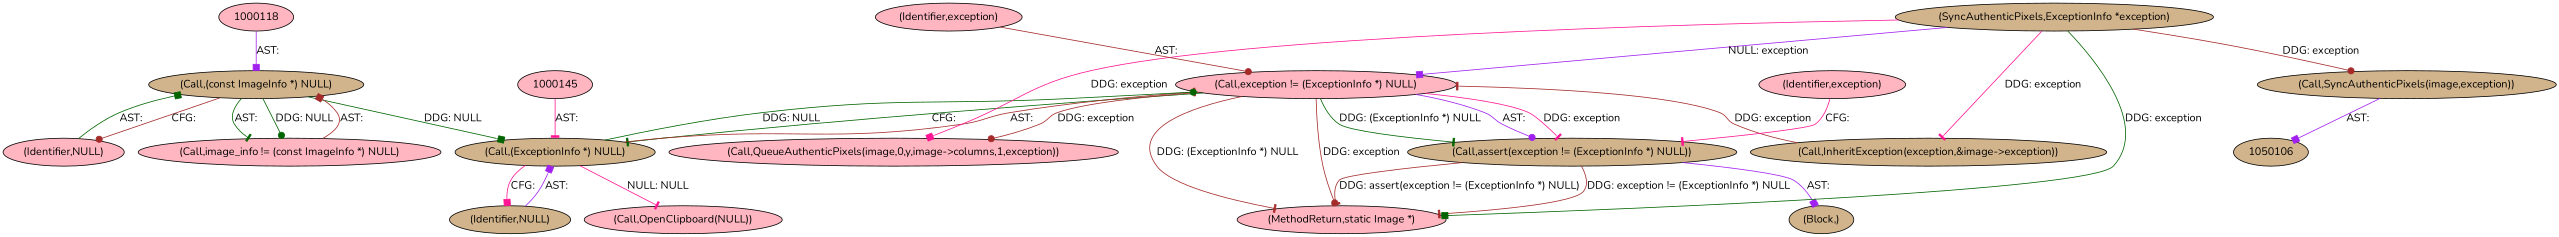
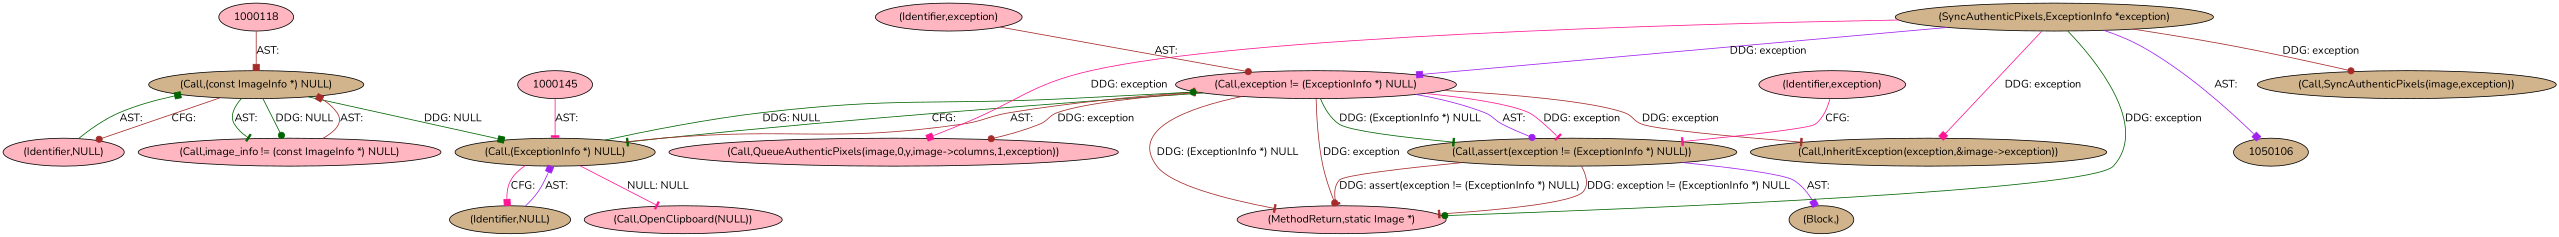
(256, 47) -> (256, 47)
(1769, 51) -> (1769, 51)
(1993, 83) -> (1993, 83)
(1633, 96) -> (1623, 112)
(2340, 118) -> (2184, 74)
(1859, 197) -> (1859, 197)
